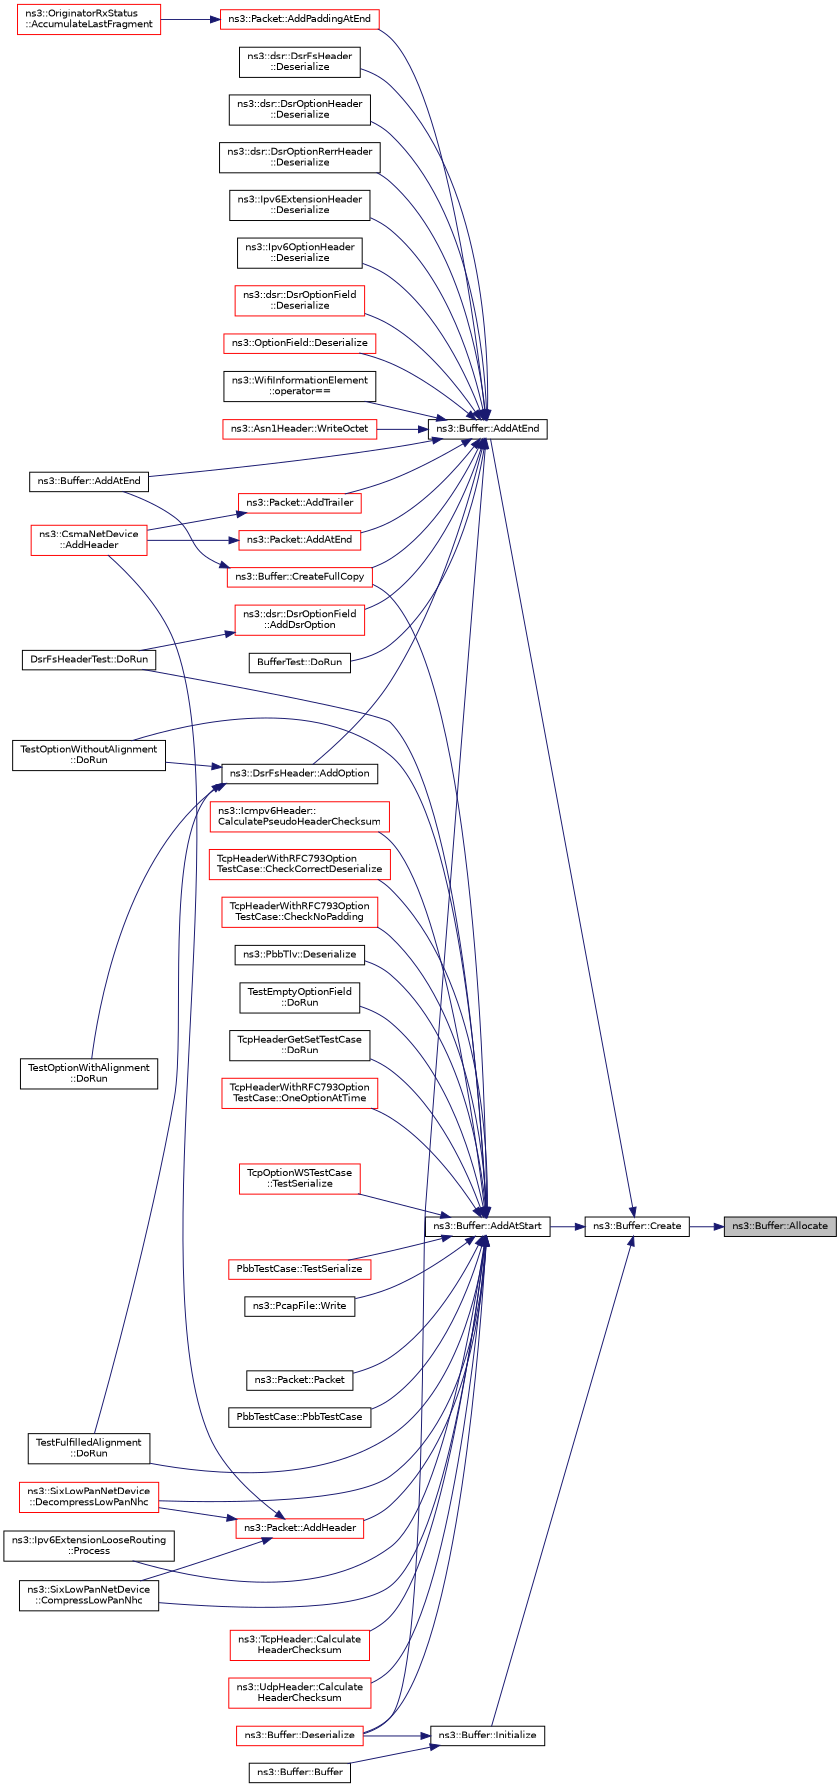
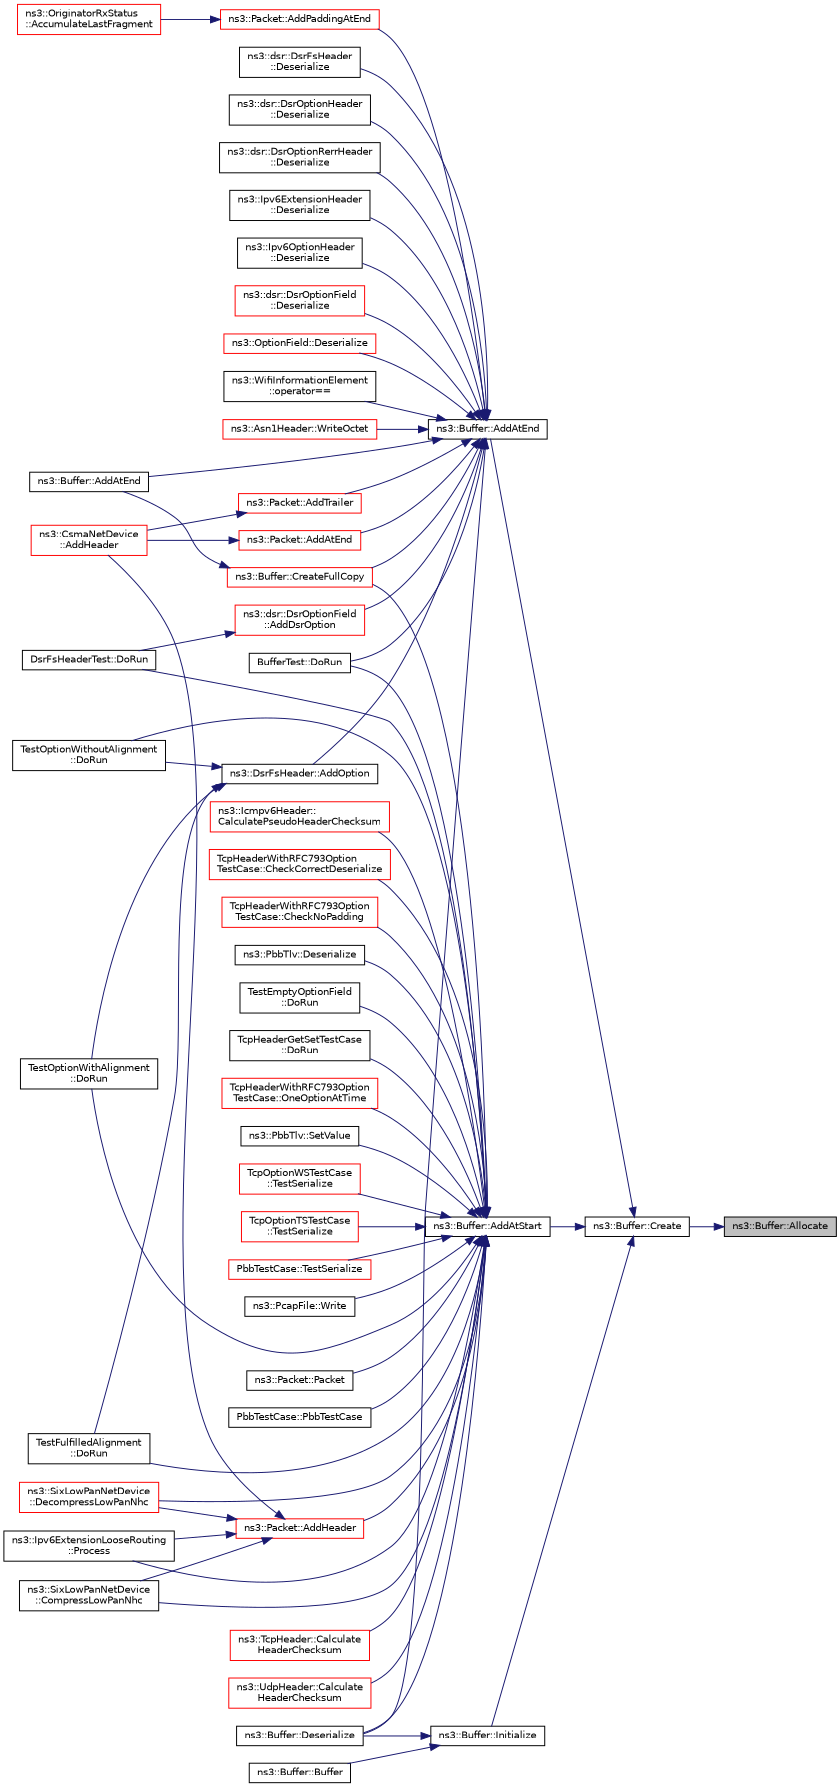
none -> (445, 833)
none -> (300, 1136)
none -> (300, 1227)
none -> (226, 1335)
none -> (200, 1537)
(300, 1736) -> (300, 1736)
